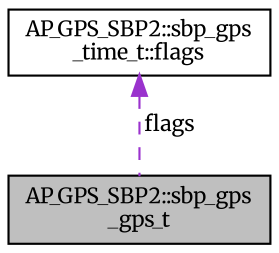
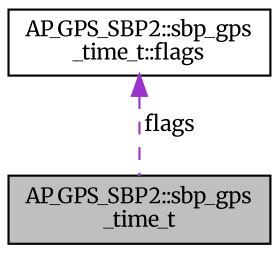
(139, 210) -> (139, 210)
